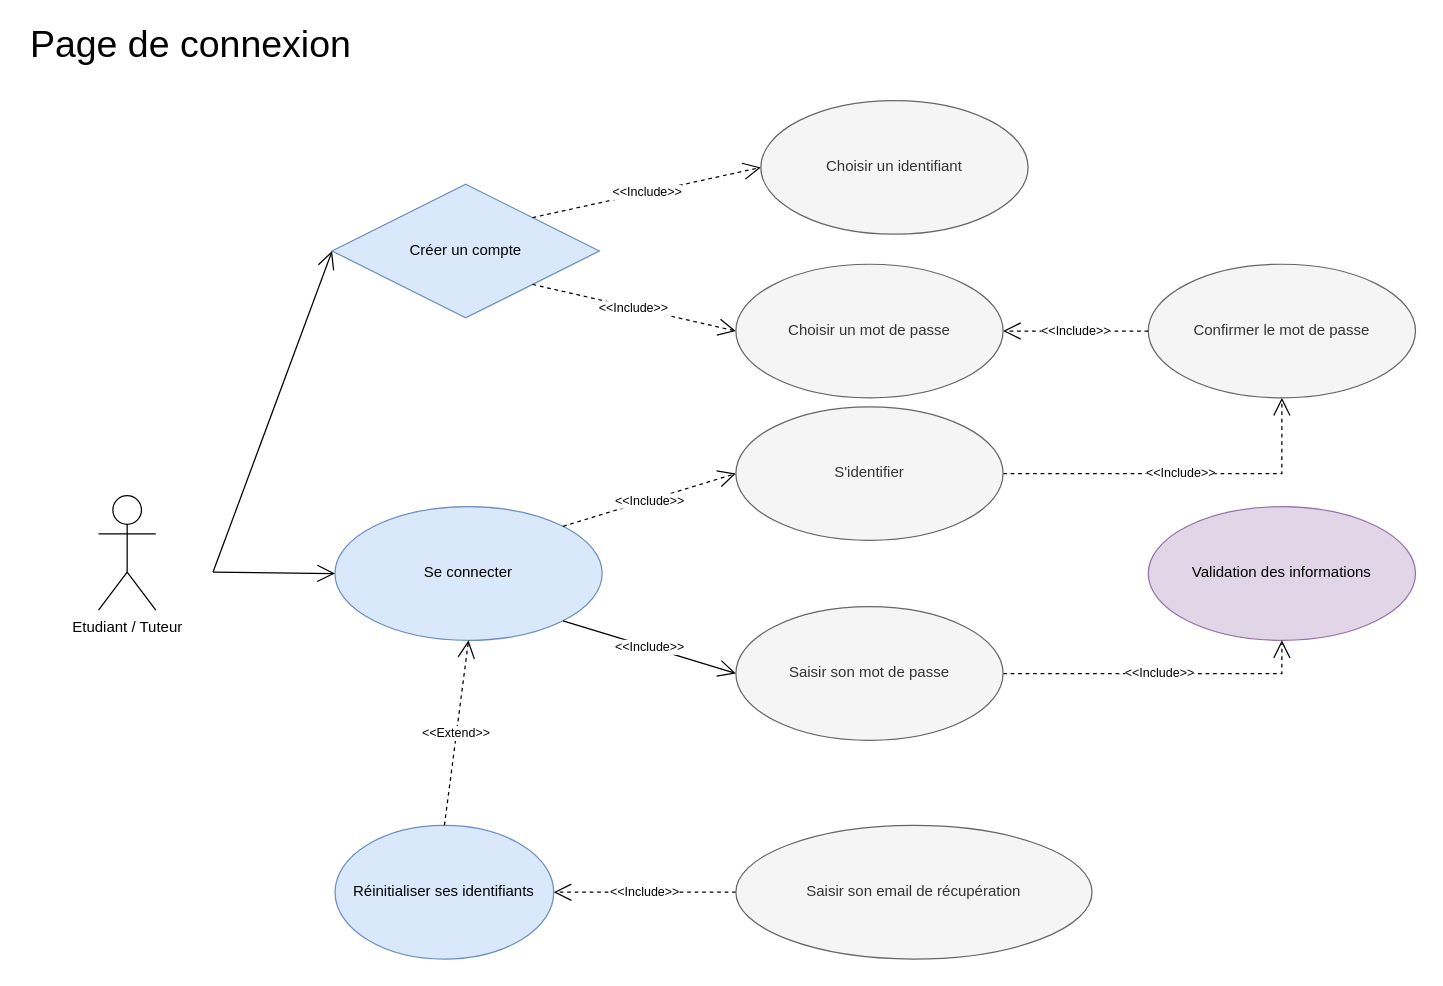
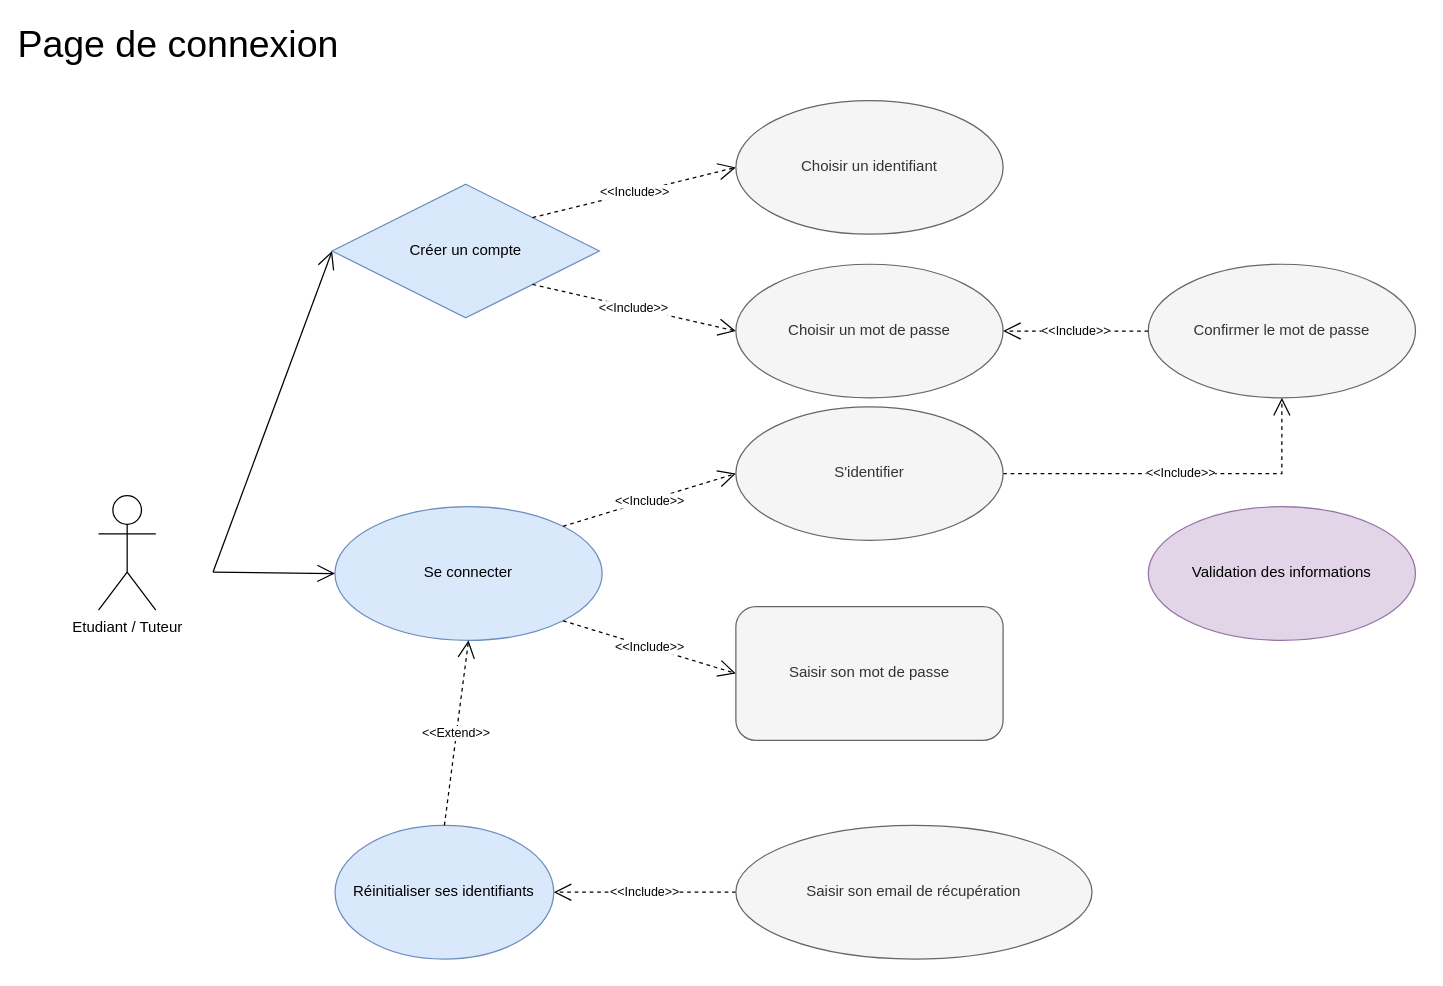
(191, 44) -> (178, 44)
(894, 167) -> (869, 167)
(595, 631) -> (595, 631)
(869, 674) -> (869, 674)
(1157, 674) -> none
